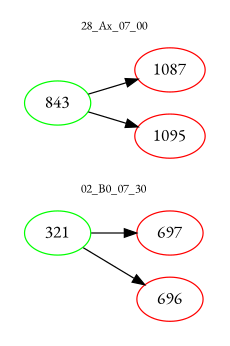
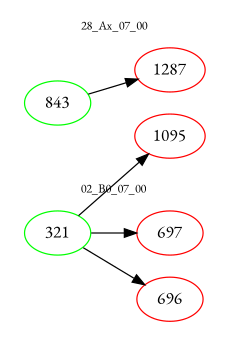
(170, 70) -> (170, 70)
(107, 118) -> (109, 189)
(114, 189) -> (114, 189)
